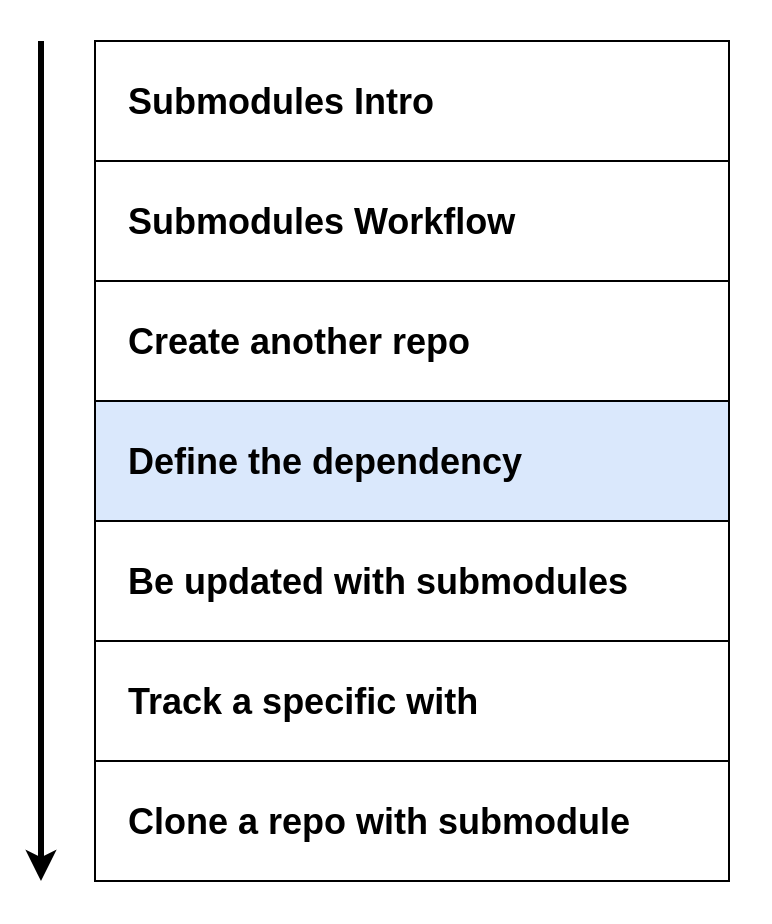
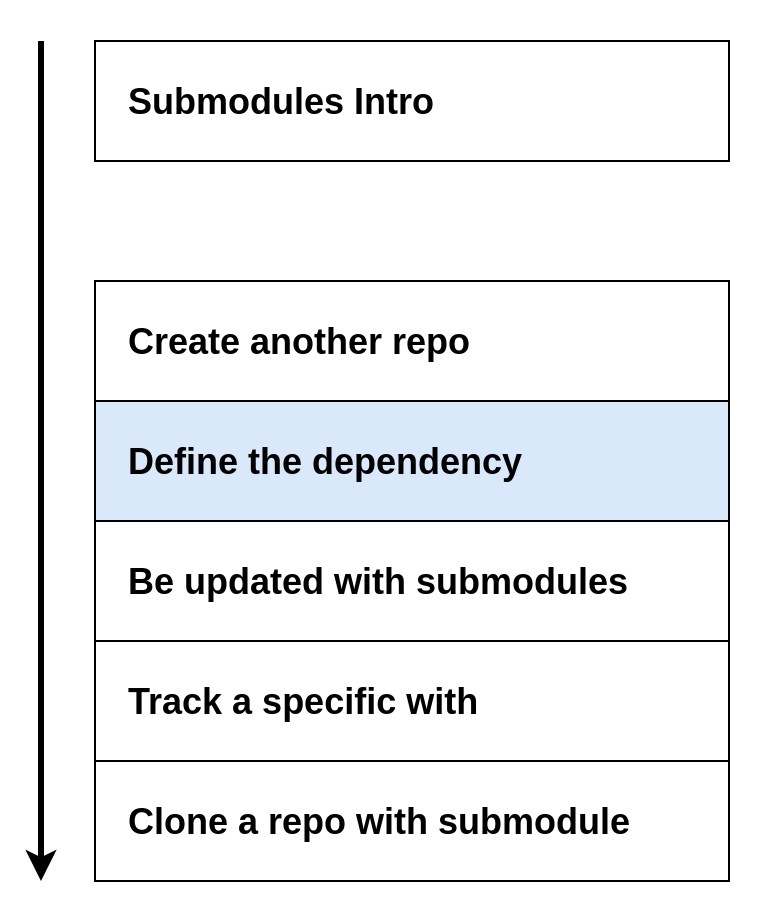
(412, 221) -> none
